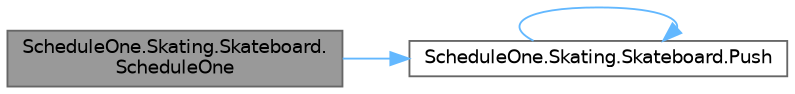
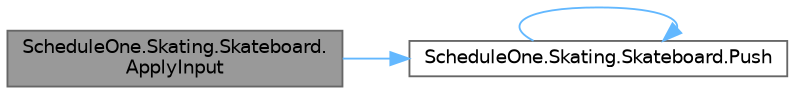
(175, 59) -> (175, 59)
